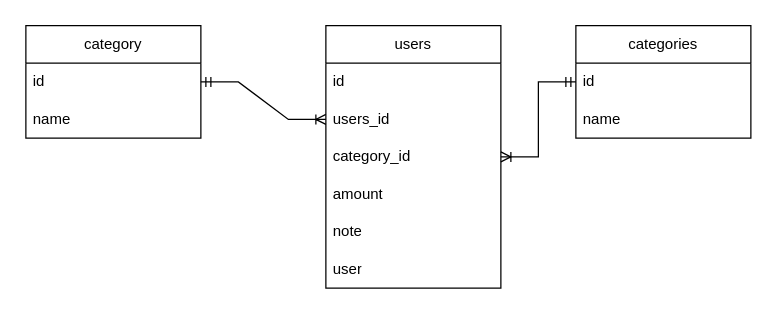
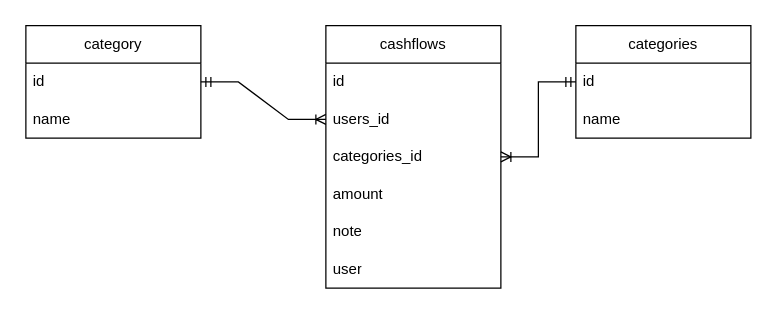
(413, 44) -> (413, 44)
(377, 157) -> (384, 157)
